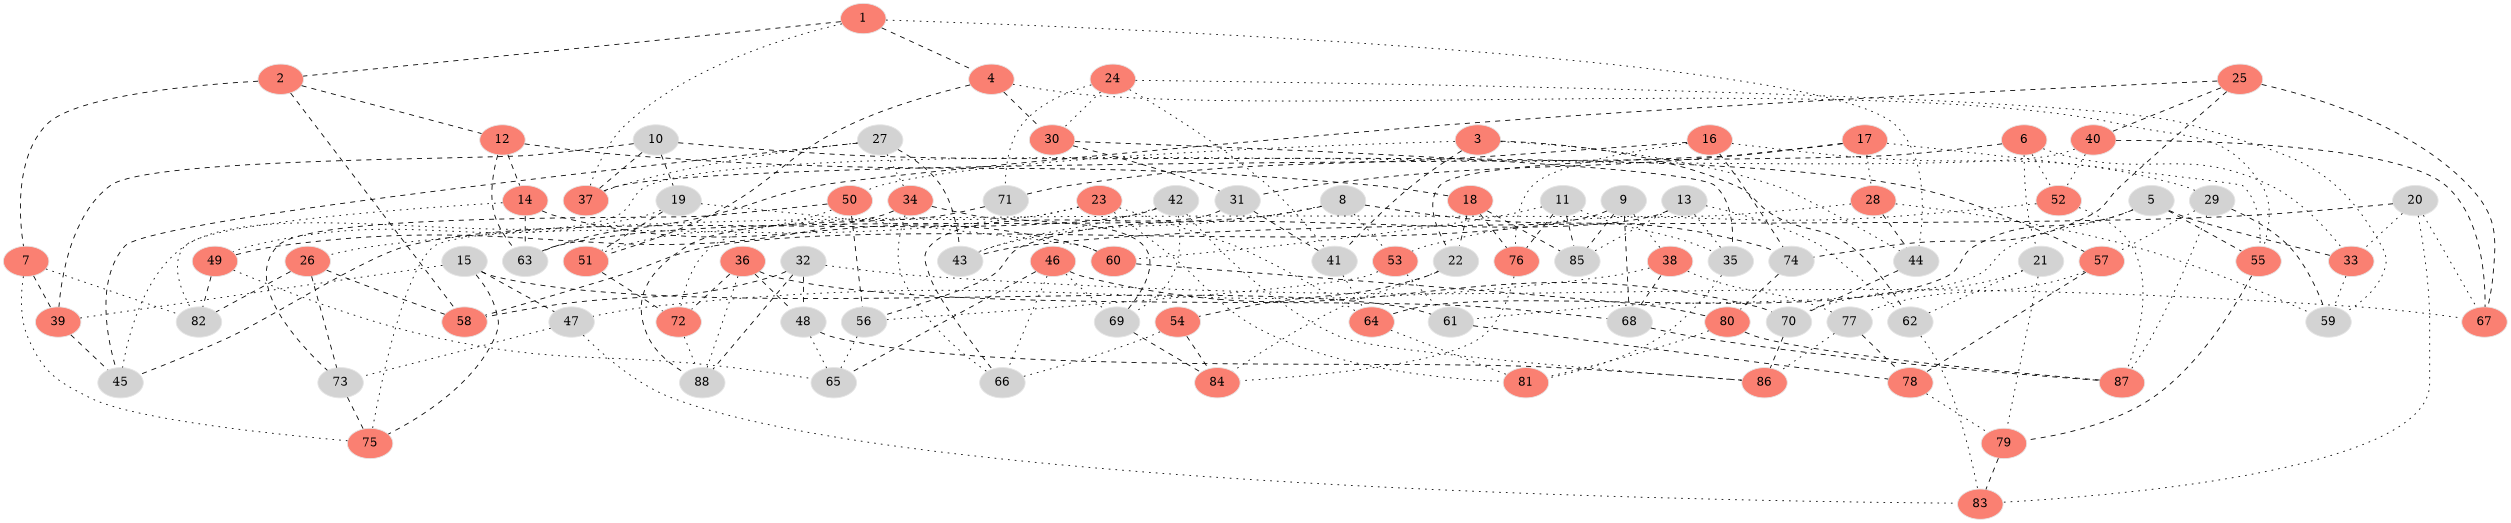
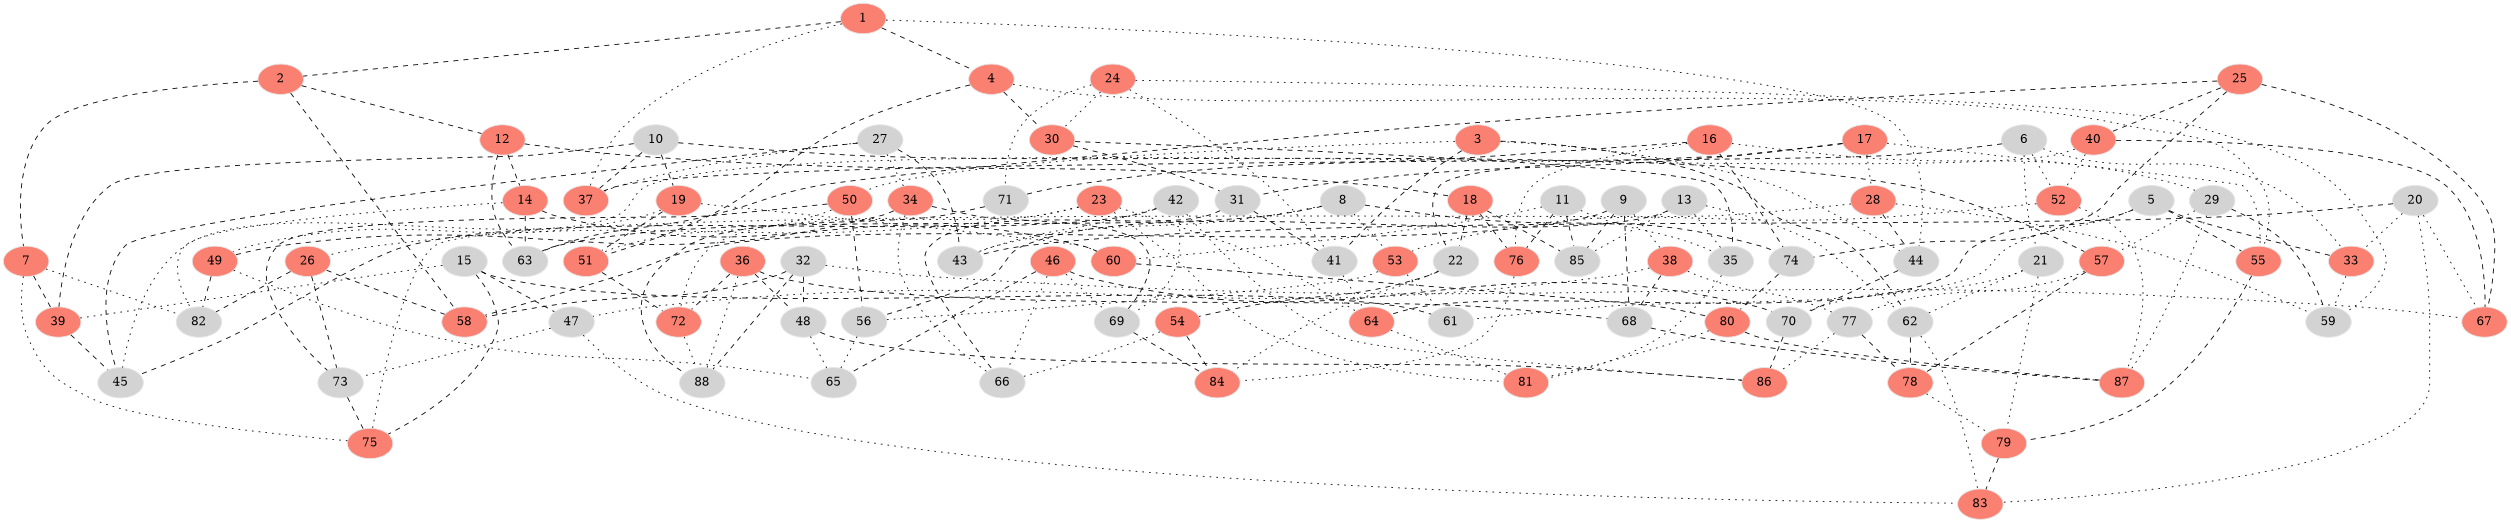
(2024, 140) -> (2024, 140)
(679, 201) -> (679, 201)
(1681, 352) -> (1910, 352)
